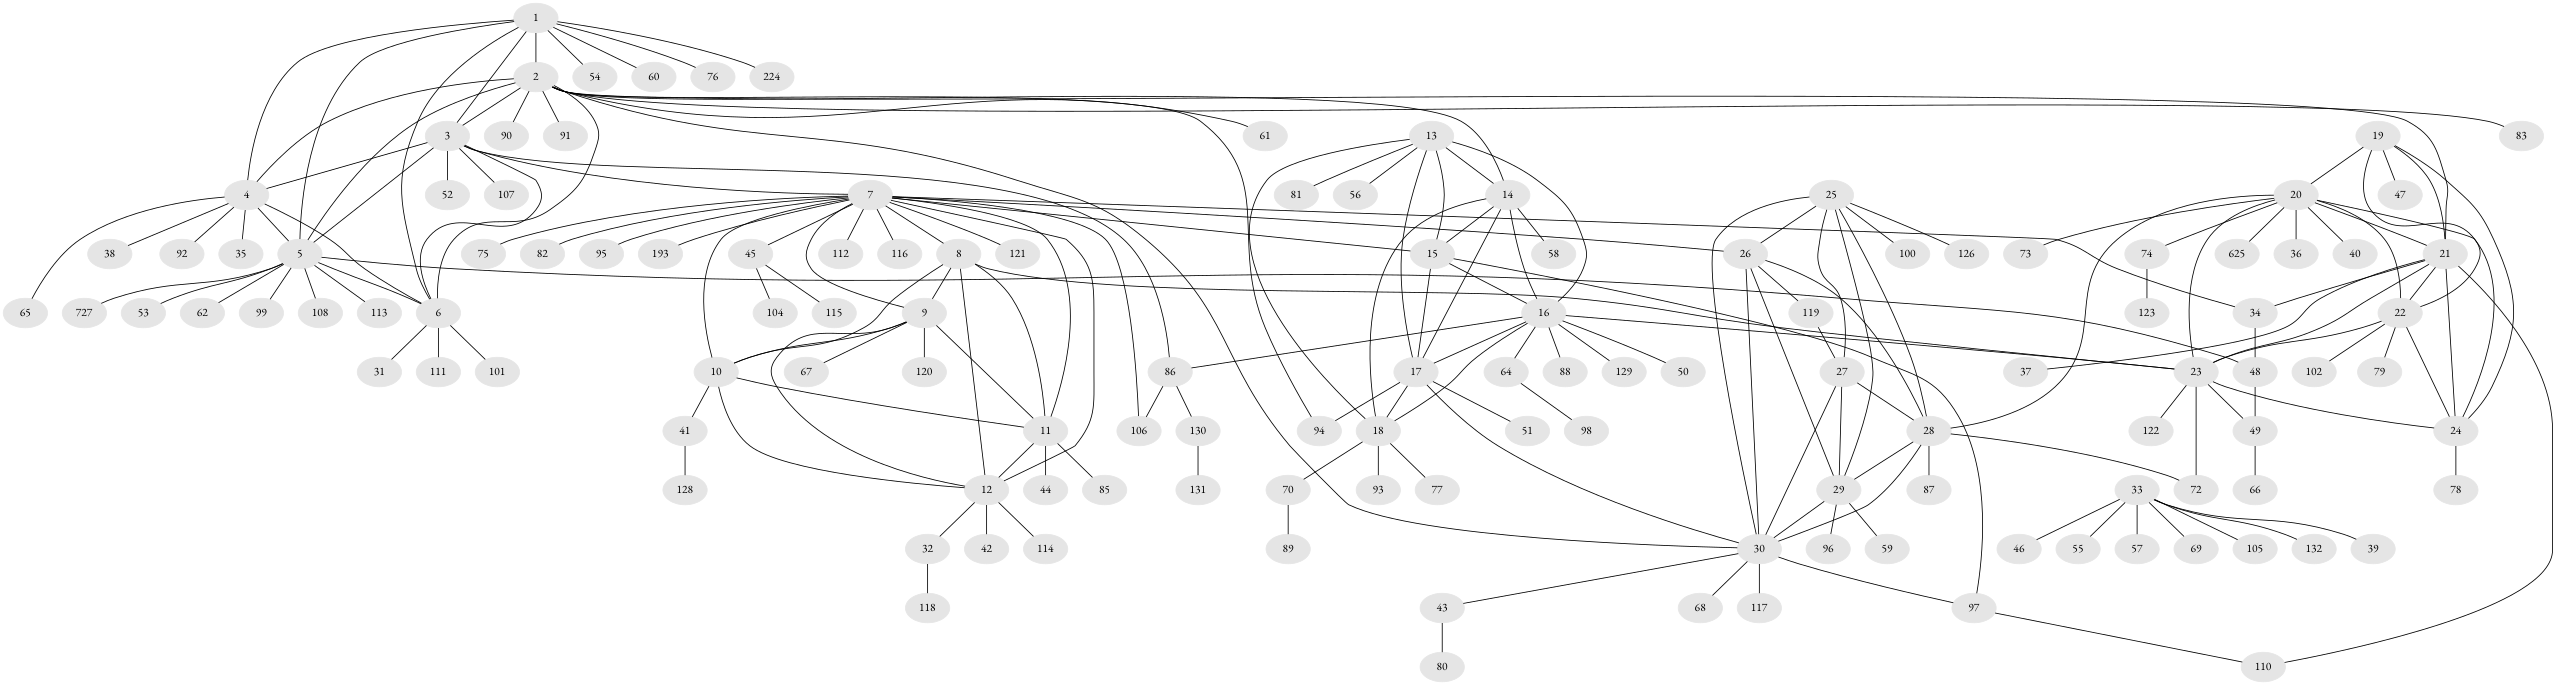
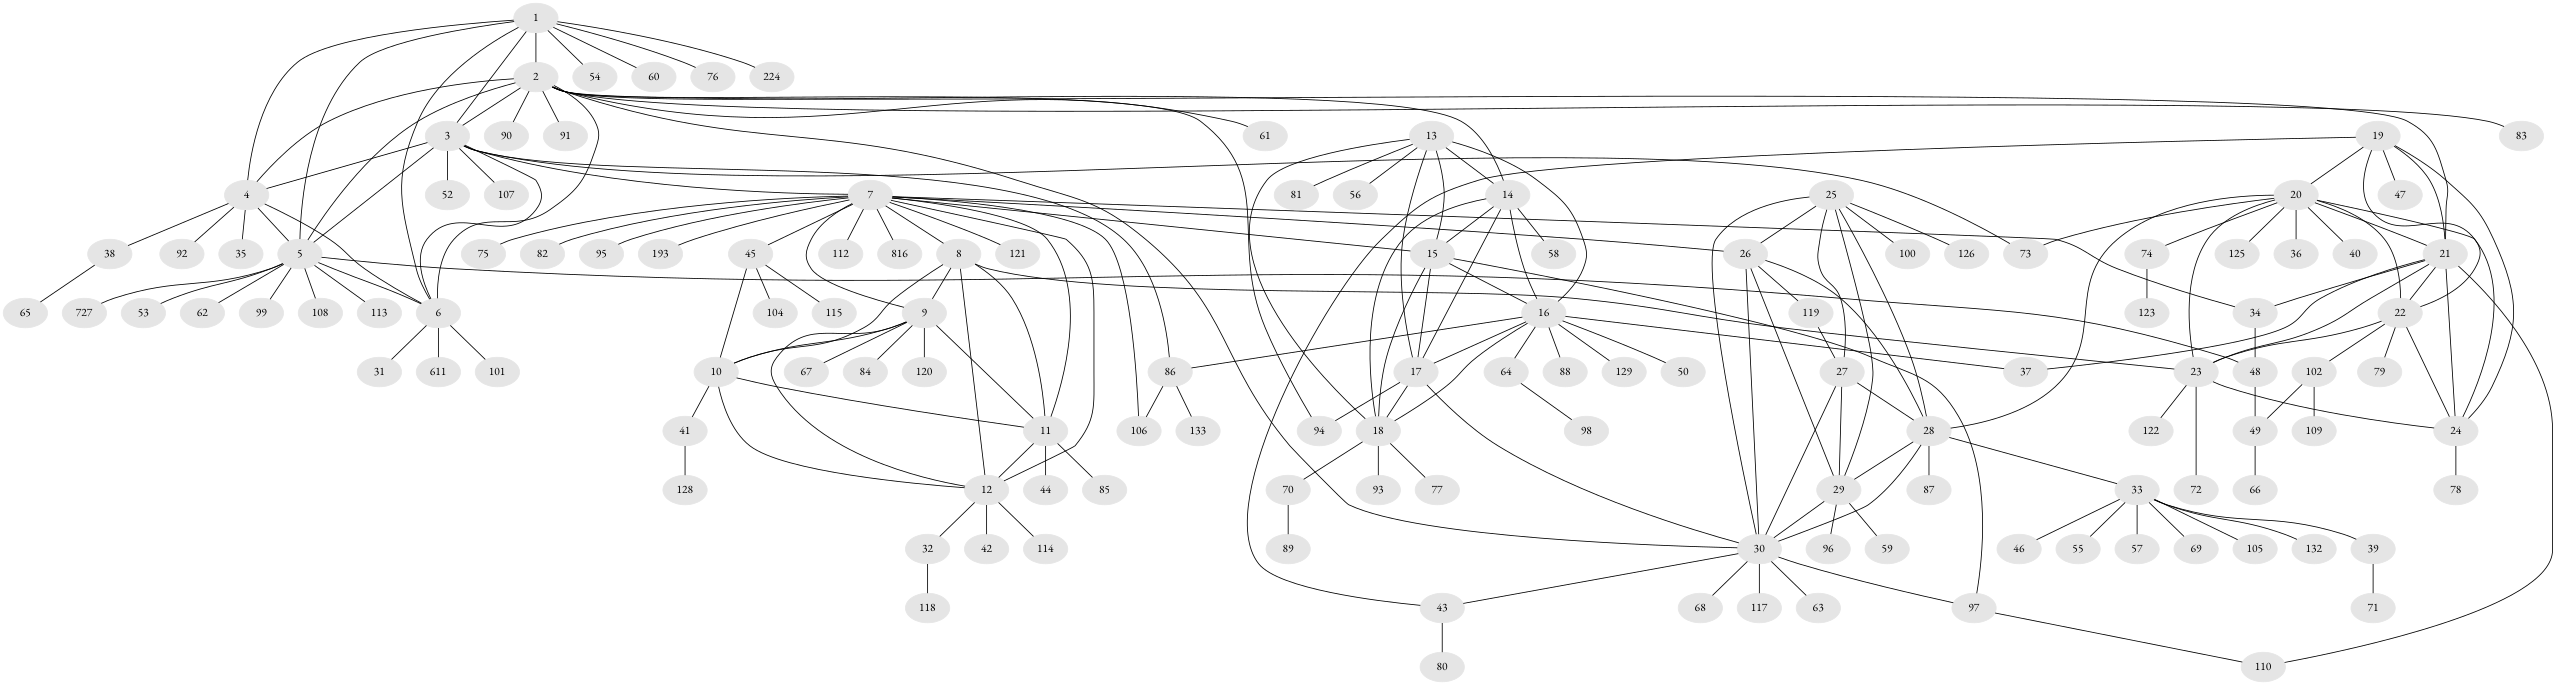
none -> (1243, 165)
none -> (1594, 166)
(113, 222) -> (68, 284)
(726, 235) -> (733, 313)
(900, 254) -> (900, 254)
(2237, 254) -> (2237, 254)
(1764, 332) -> (1774, 341)
none -> (1391, 343)
(438, 372) -> (438, 372)
none -> (865, 372)
(2226, 401) -> (2288, 398)
(1198, 431) -> (1198, 431)
(1527, 431) -> none
none -> (2314, 431)
(2066, 451) -> (2033, 461)
(1198, 490) -> none
none -> (1818, 608)
none -> (2373, 608)
